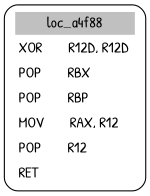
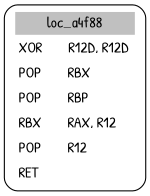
(69, 123) -> (68, 123)
